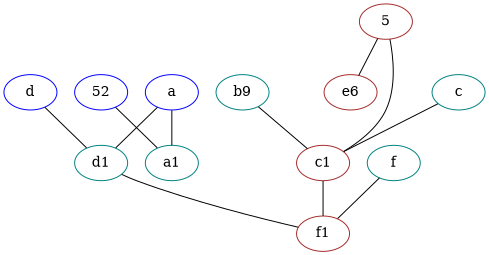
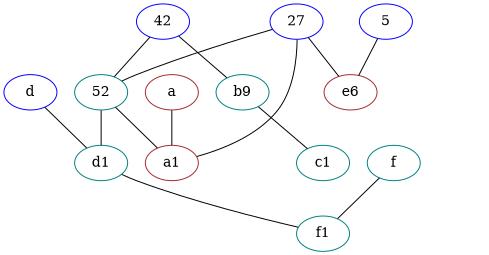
none -> (163, 22)
none -> (297, 22)
(386, 22) -> (386, 22)
(101, 92) -> (101, 92)
(172, 92) -> (172, 92)
(459, 92) -> none
(388, 104) -> none
(141, 123) -> (101, 128)
(172, 163) -> (172, 163)
(323, 163) -> (323, 163)
(323, 198) -> none
(323, 234) -> (323, 234)
